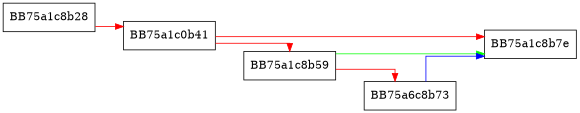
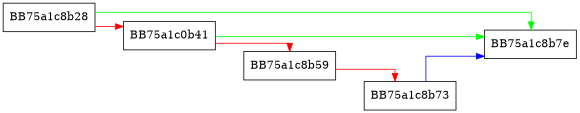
(346, 37) -> (346, 37)
(406, 54) -> (318, 12)
(410, 96) -> (410, 96)
